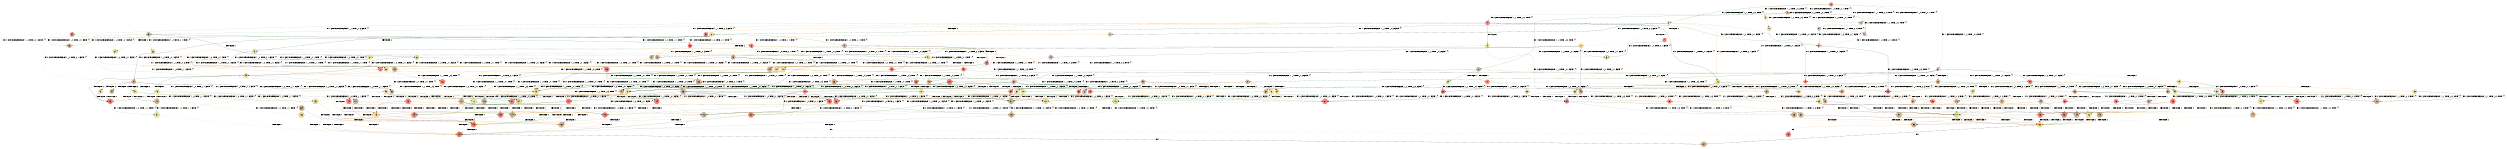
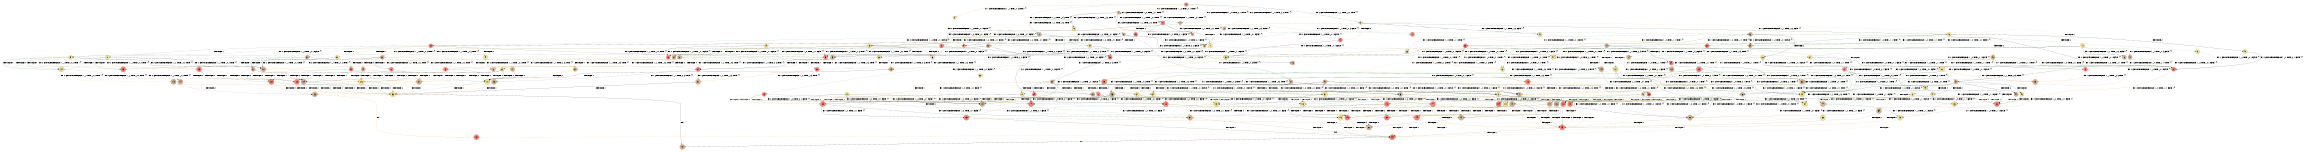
(916, 82) -> none
